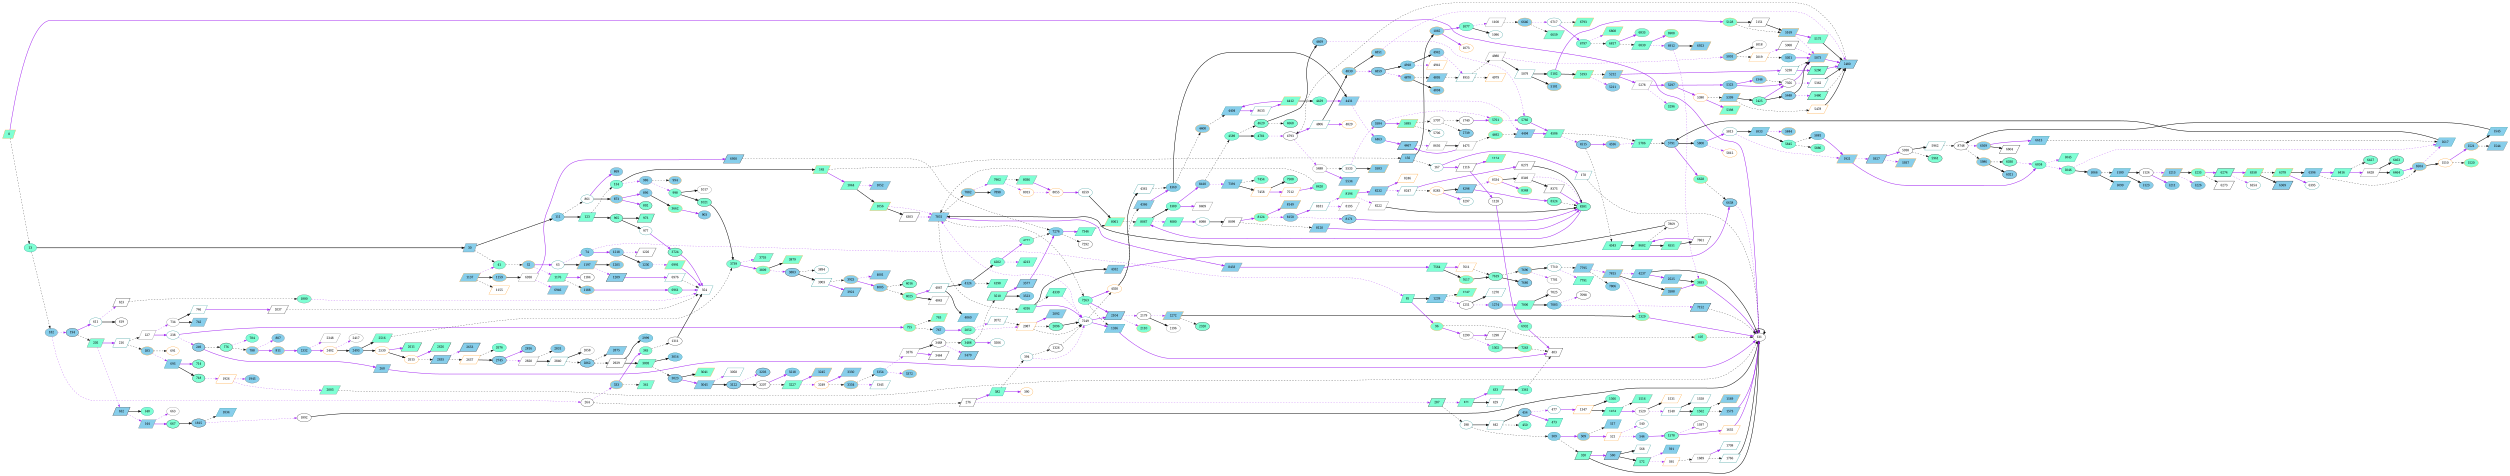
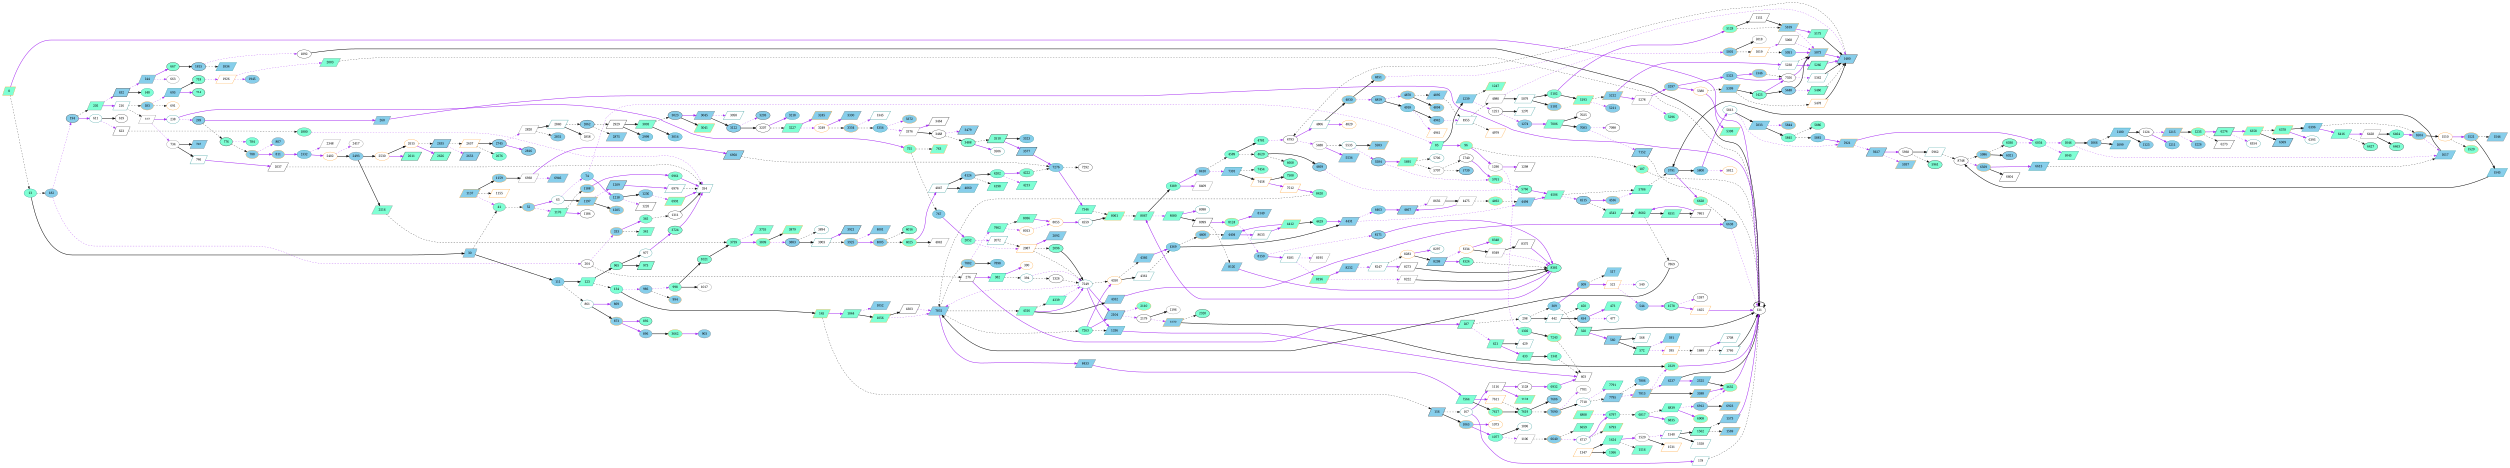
(1595, 39) -> (1597, 415)
(1408, 178) -> none
(1290, 205) -> (1261, 213)
(1215, 222) -> (1187, 219)
(1201, 403) -> (1207, 342)
(1567, 410) -> none
